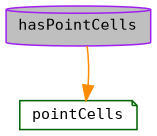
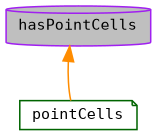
(89, 66) -> (68, 81)
